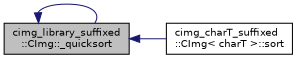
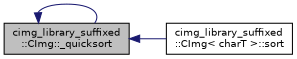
(229, 39) -> (229, 39)
